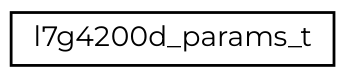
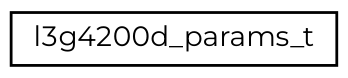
(173, 39) -> (174, 39)
